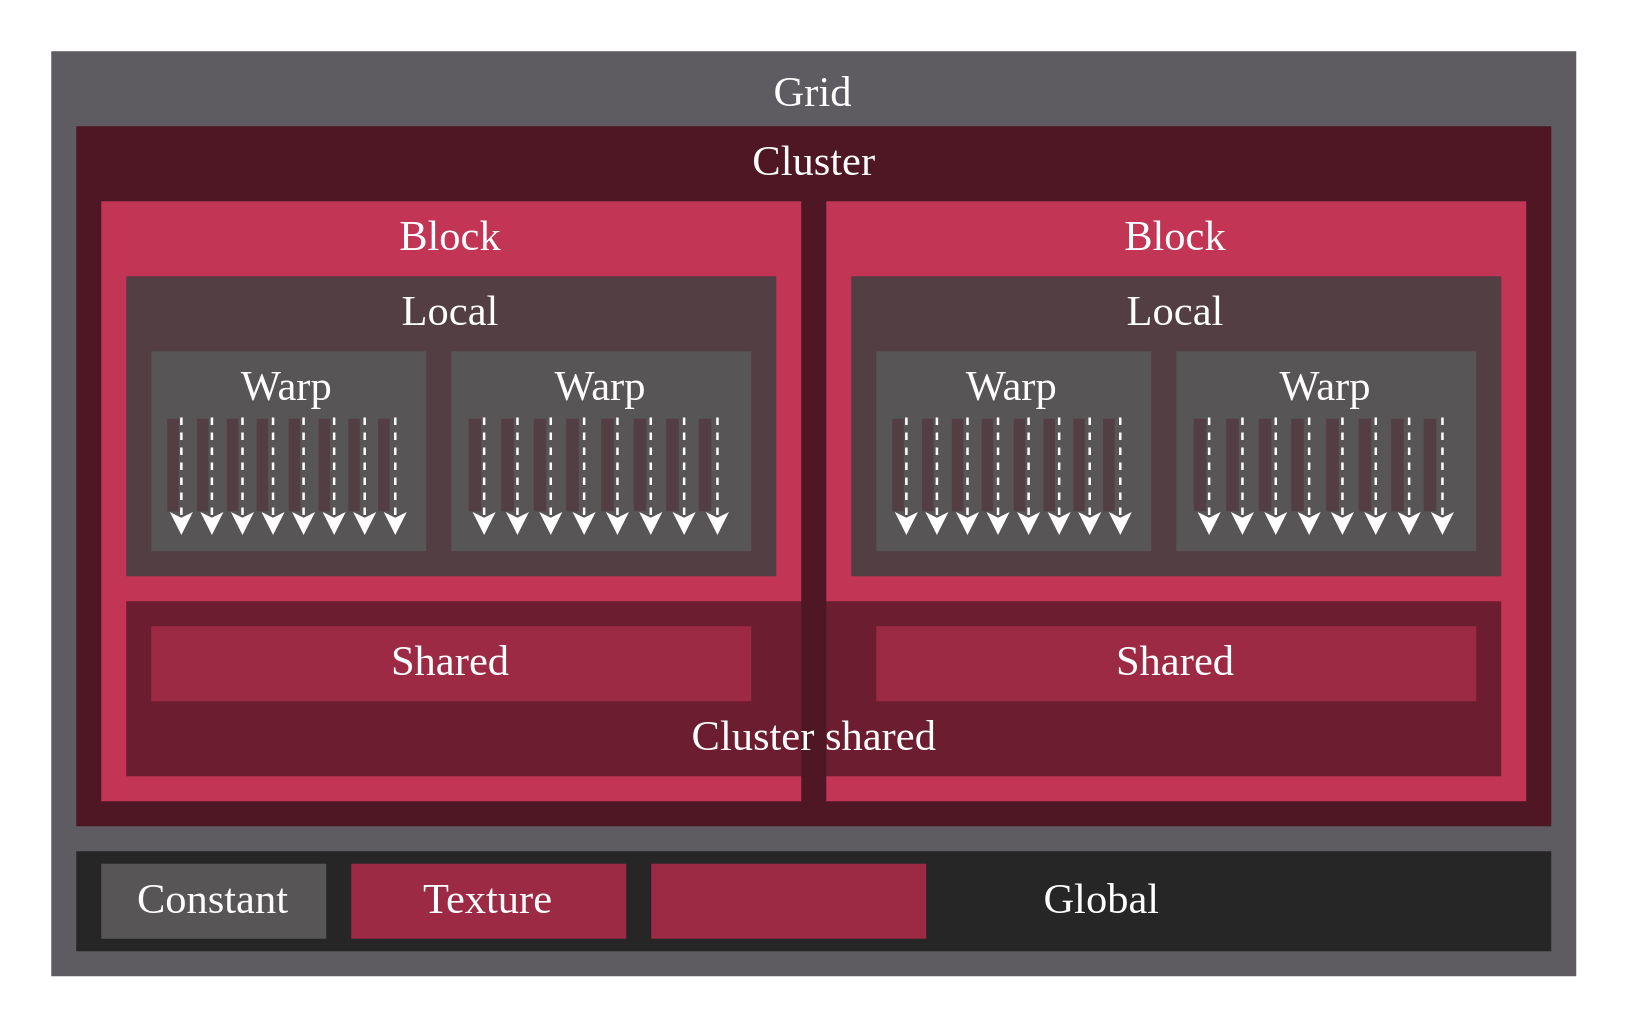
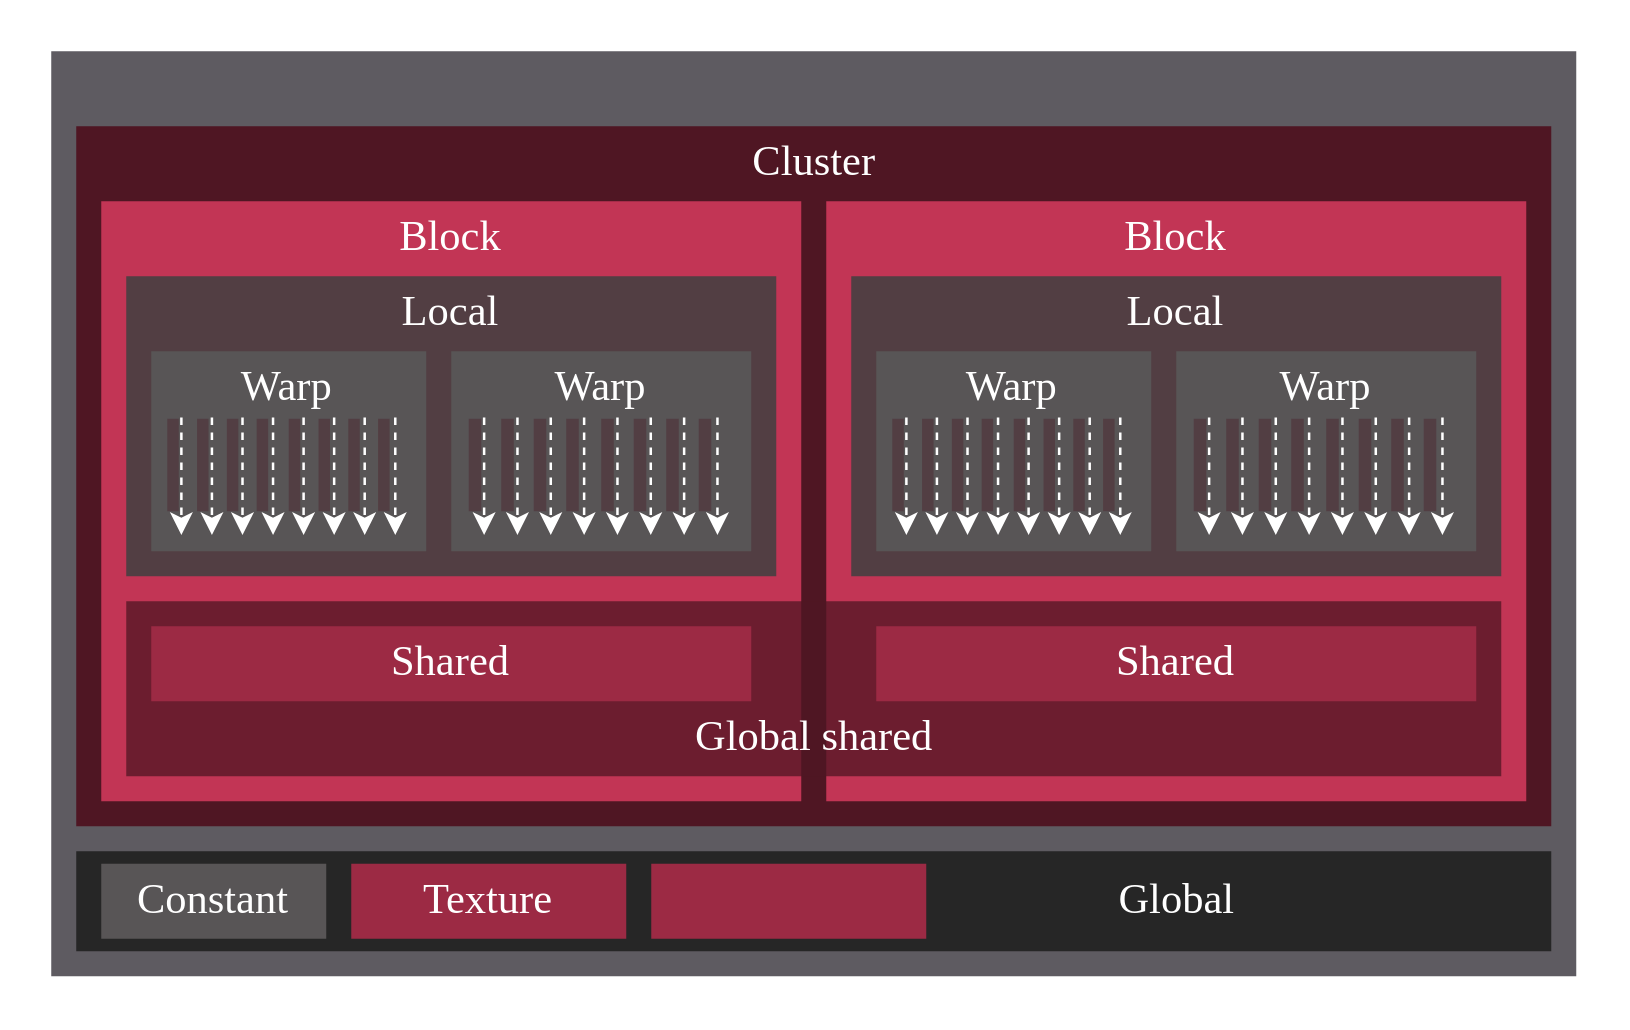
(814, 89) -> none
(815, 739) -> (815, 739)
(1101, 901) -> (1176, 901)
